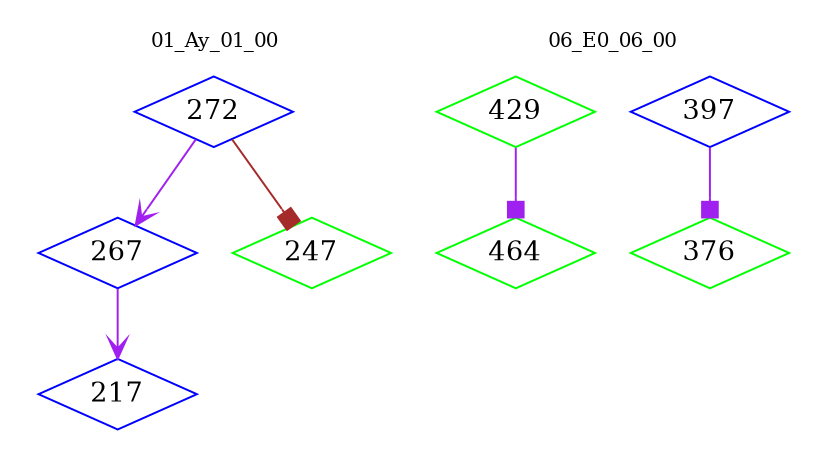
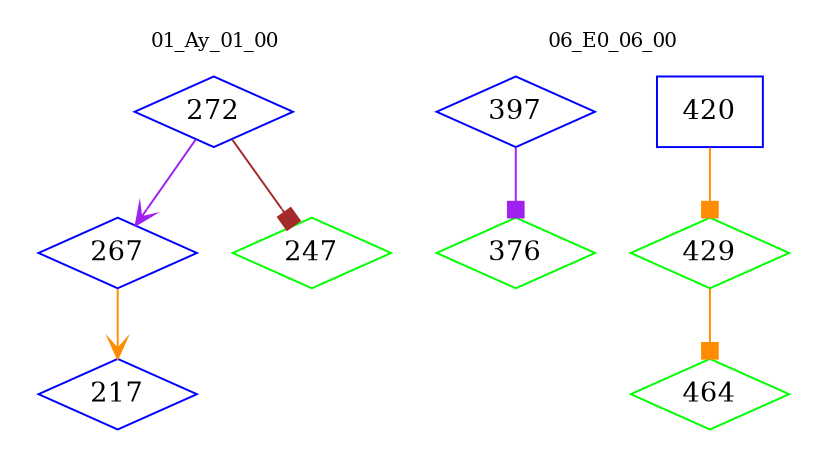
none -> (710, 112)
(516, 173) -> (710, 314)
(118, 314) -> (118, 314)
